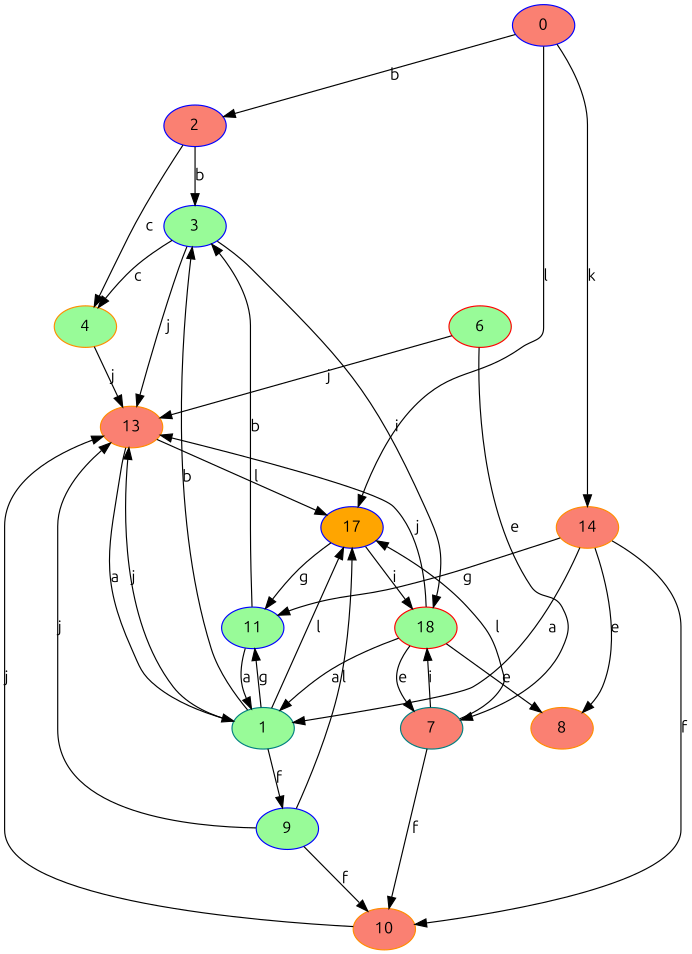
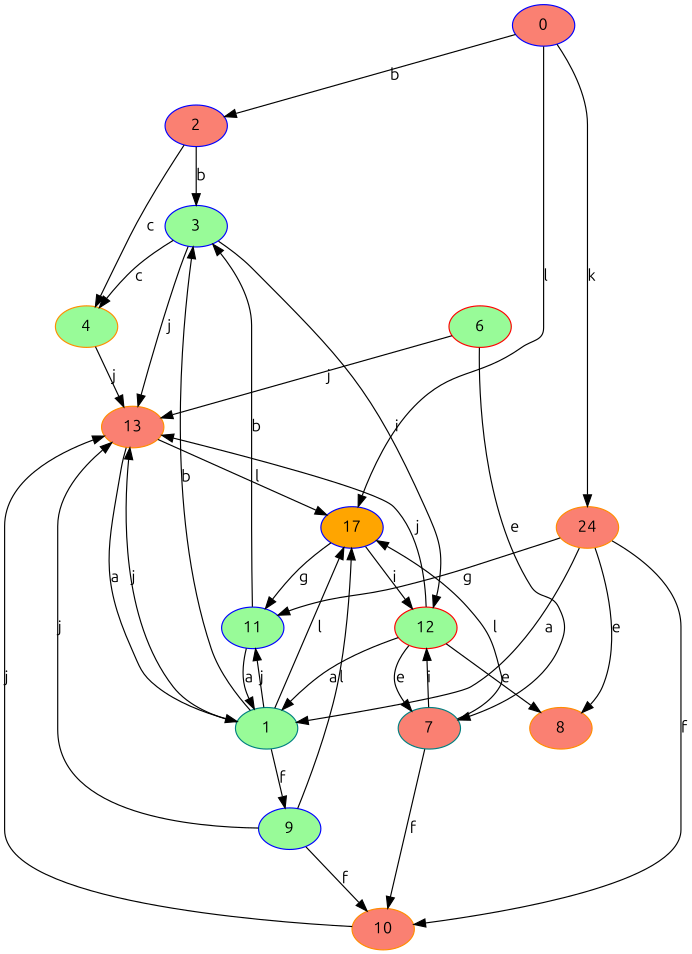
(587, 527) -> (587, 527)
(426, 628) -> (426, 628)
(264, 678) -> (262, 678)
